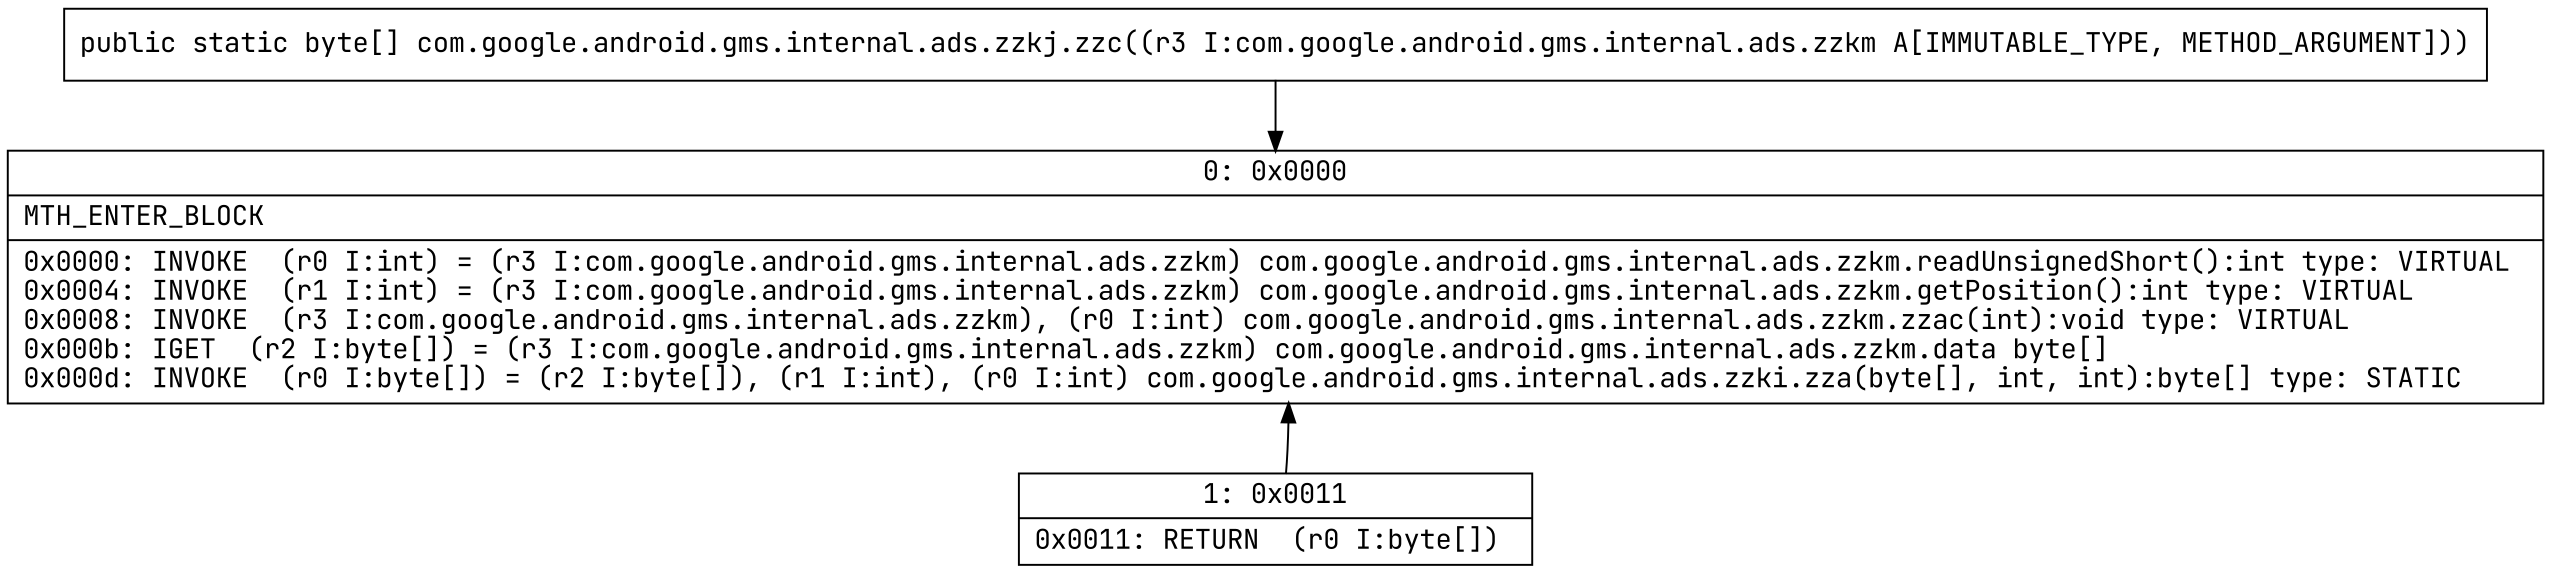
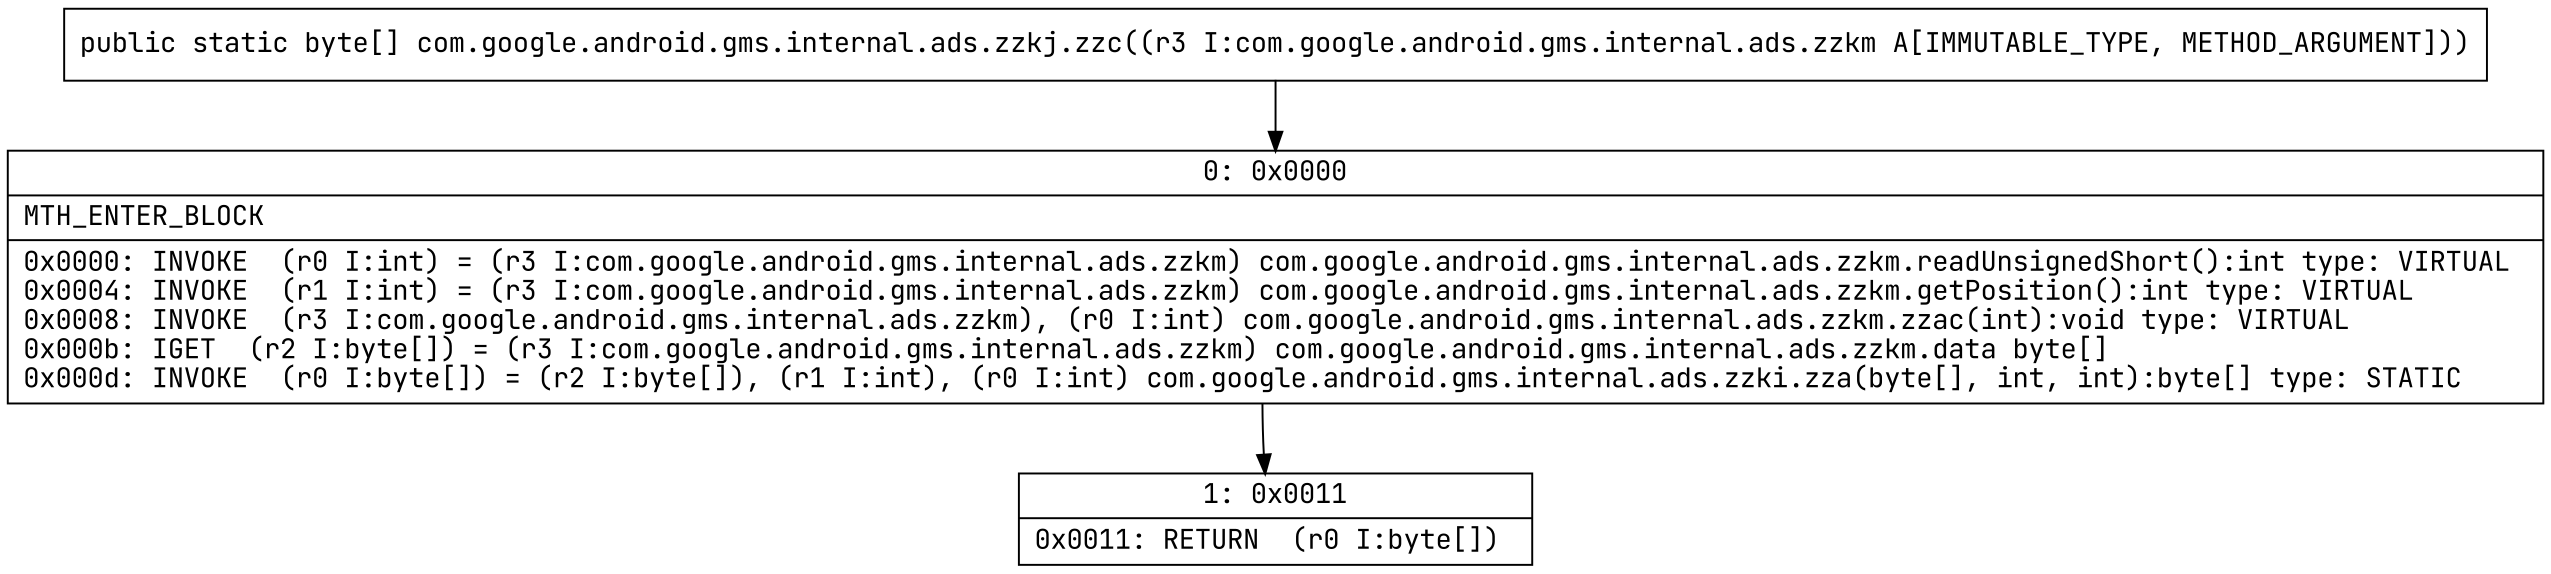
(1288, 448) -> (1263, 429)
